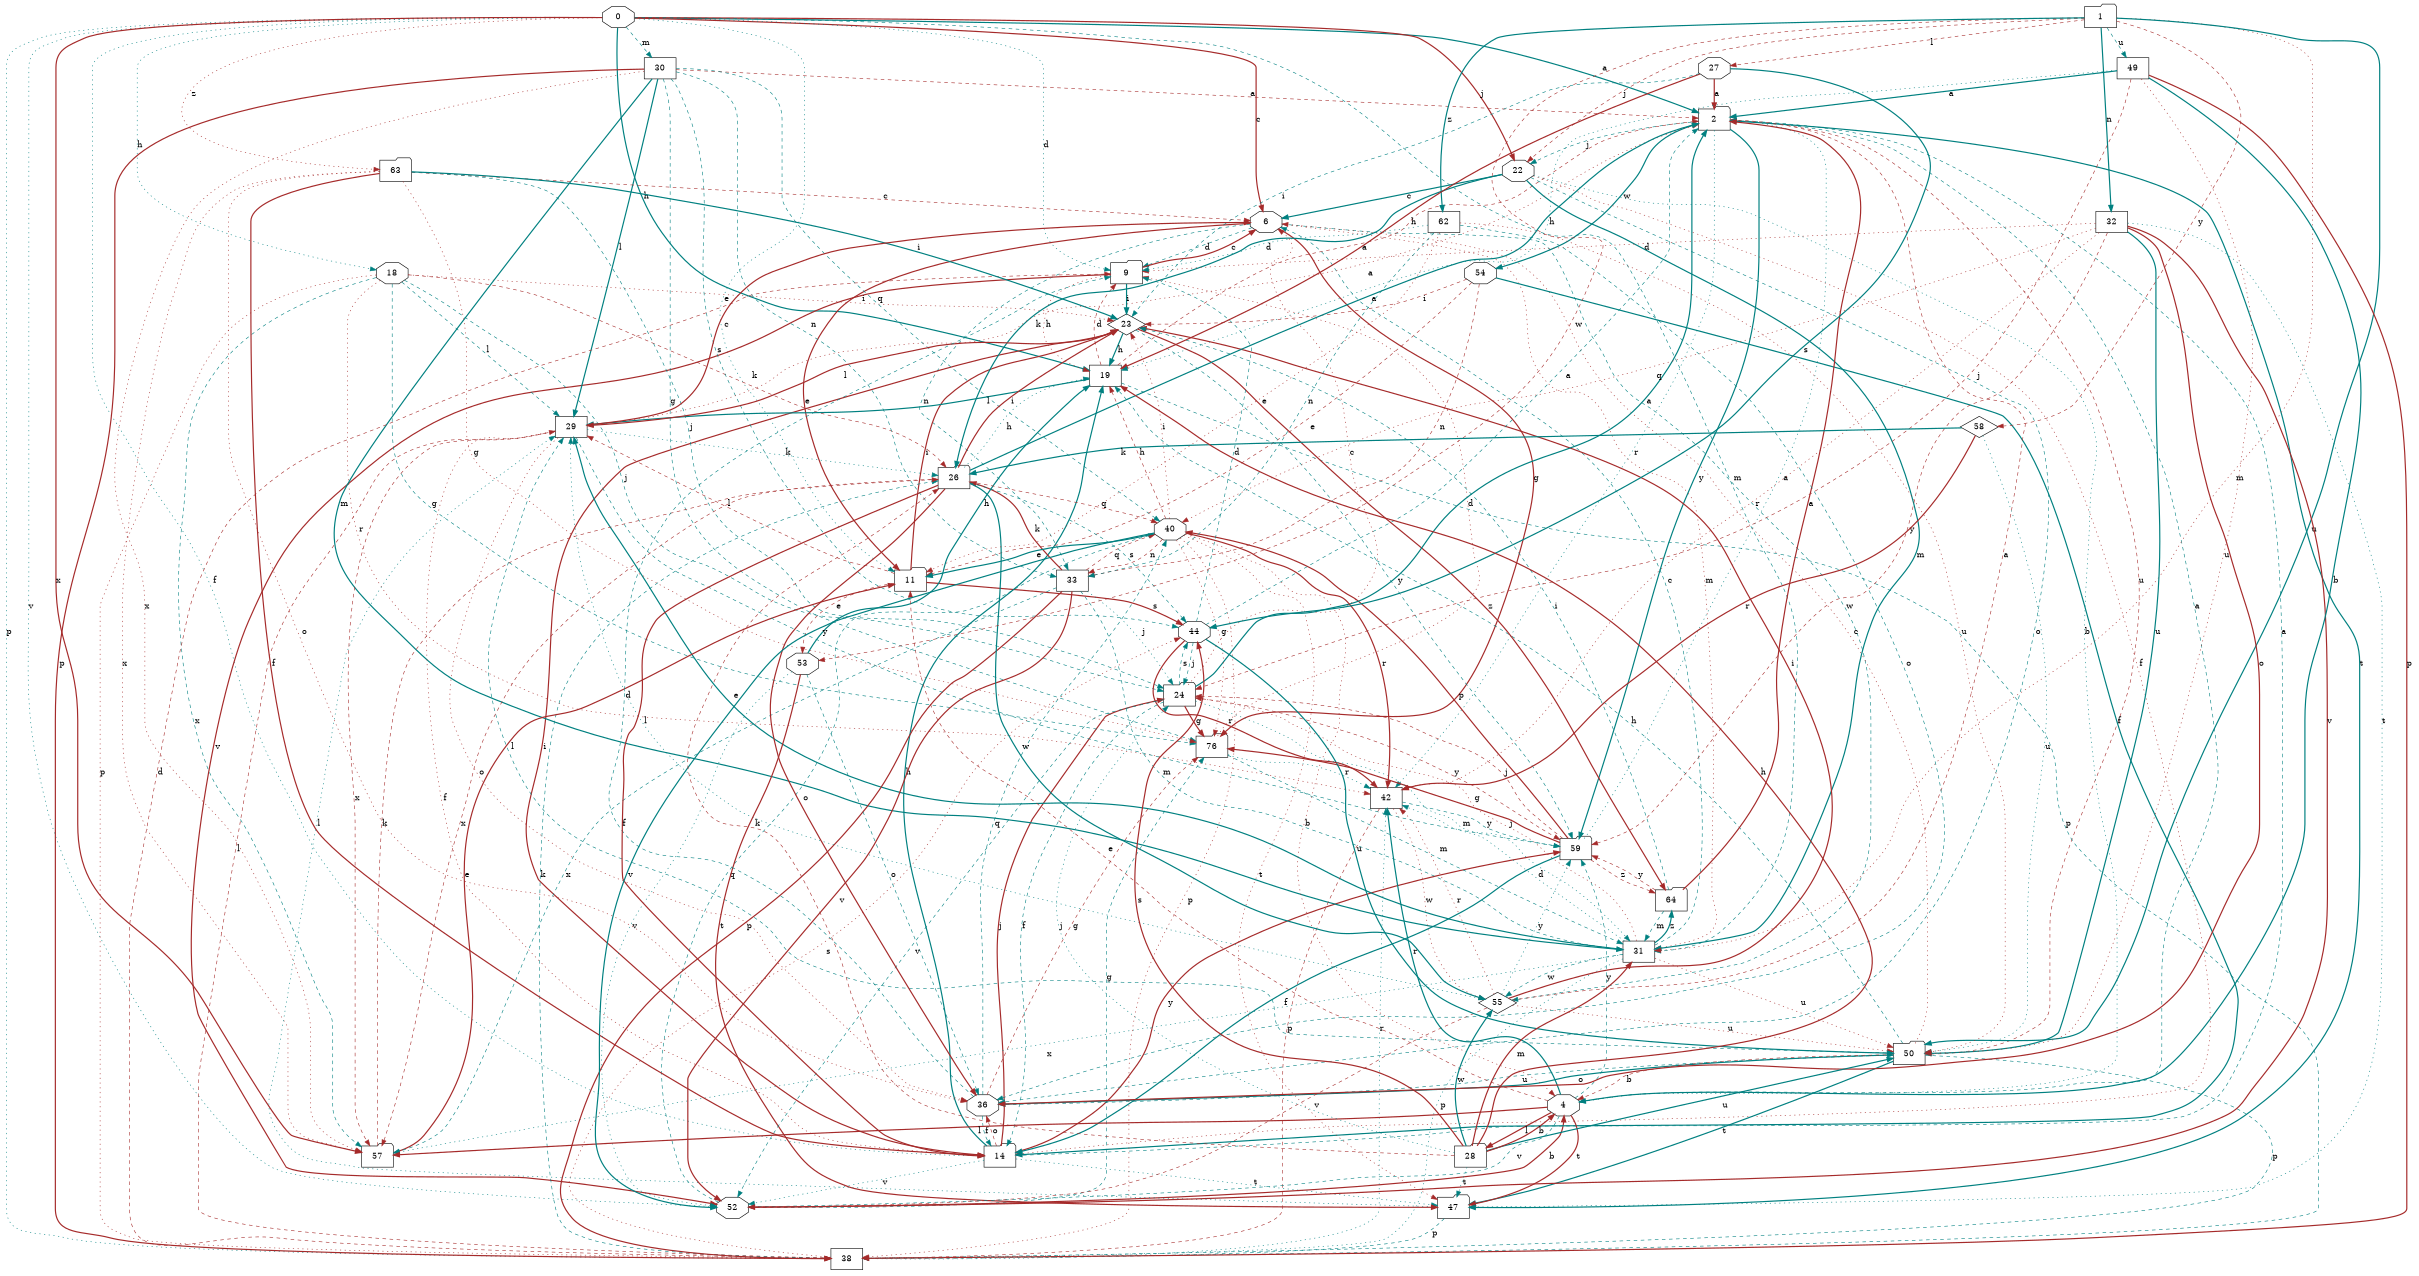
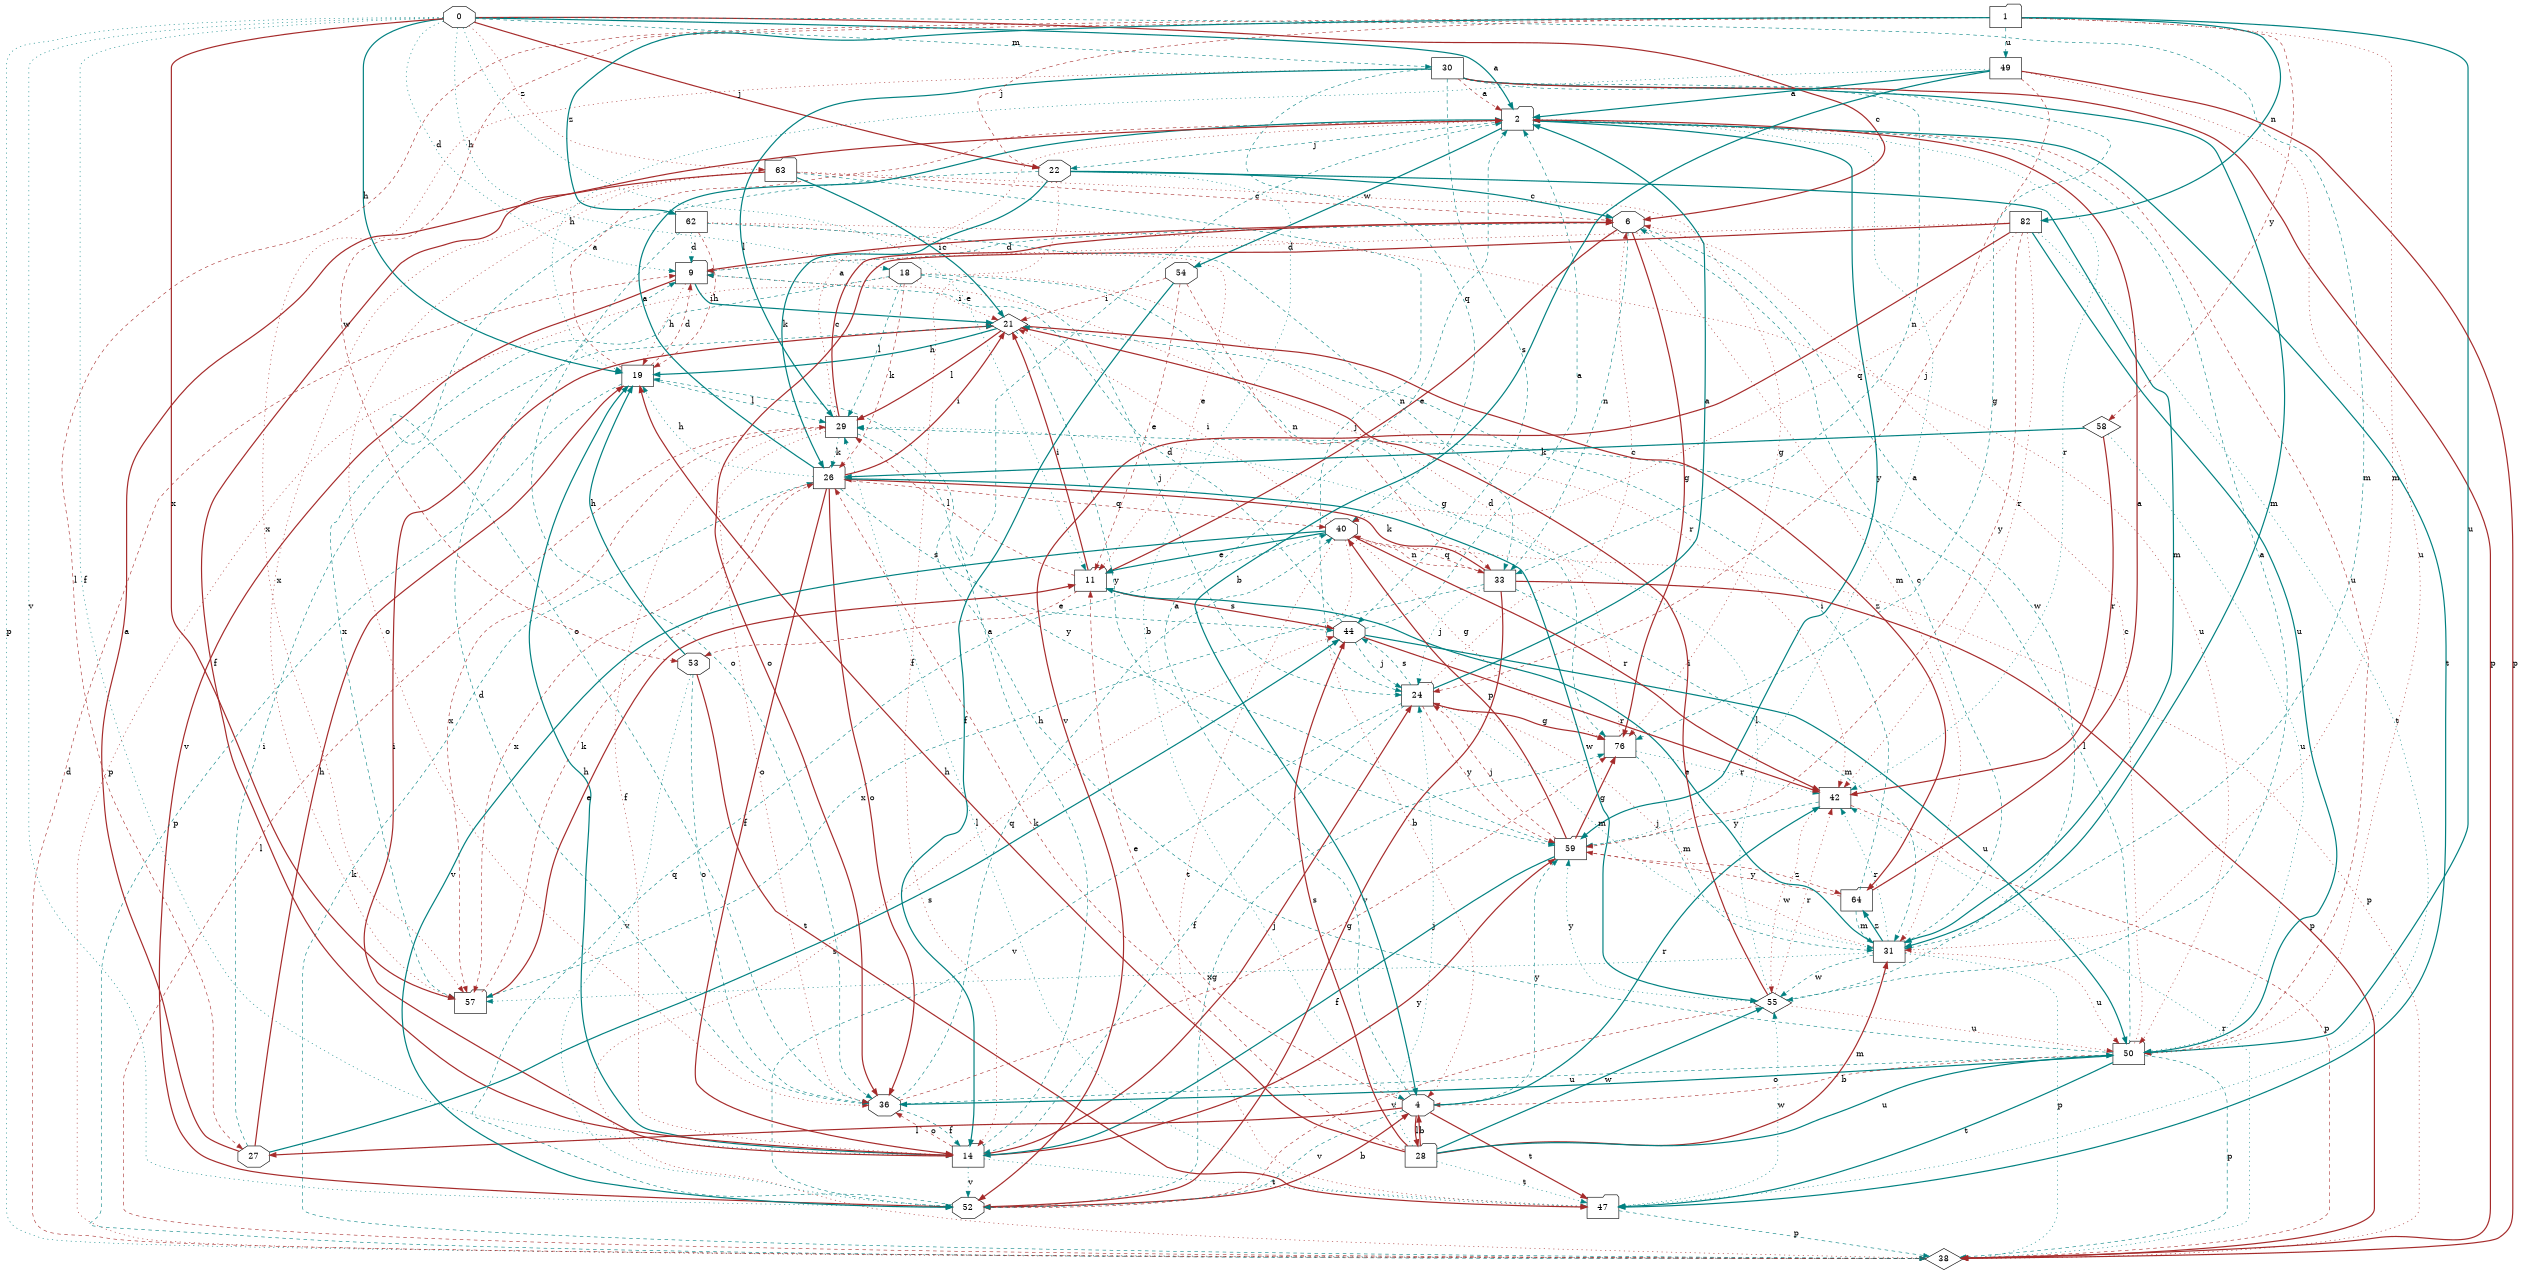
(2112, 222) -> (2026, 222)
(1127, 324) -> (1009, 324)
(842, 412) -> (737, 401)
(1139, 455) -> (712, 300)
(1986, 633) -> (2232, 472)
(1055, 803) -> (1540, 676)
(1541, 875) -> (1876, 875)
(973, 1127) -> (839, 1129)
none -> (1769, 1171)
(847, 1259) -> (1944, 1259)
